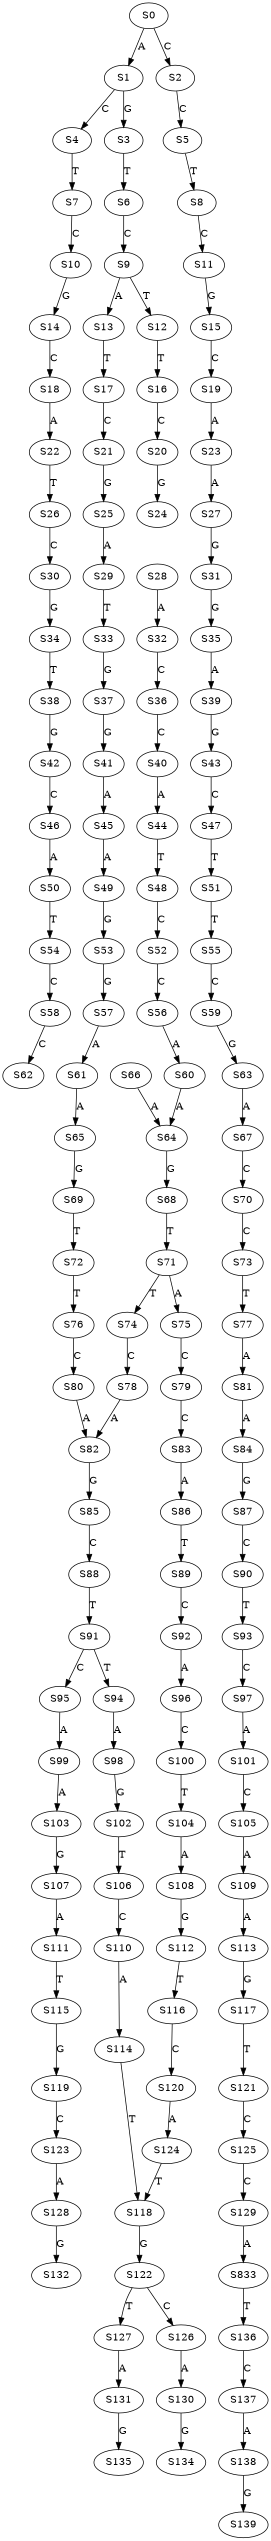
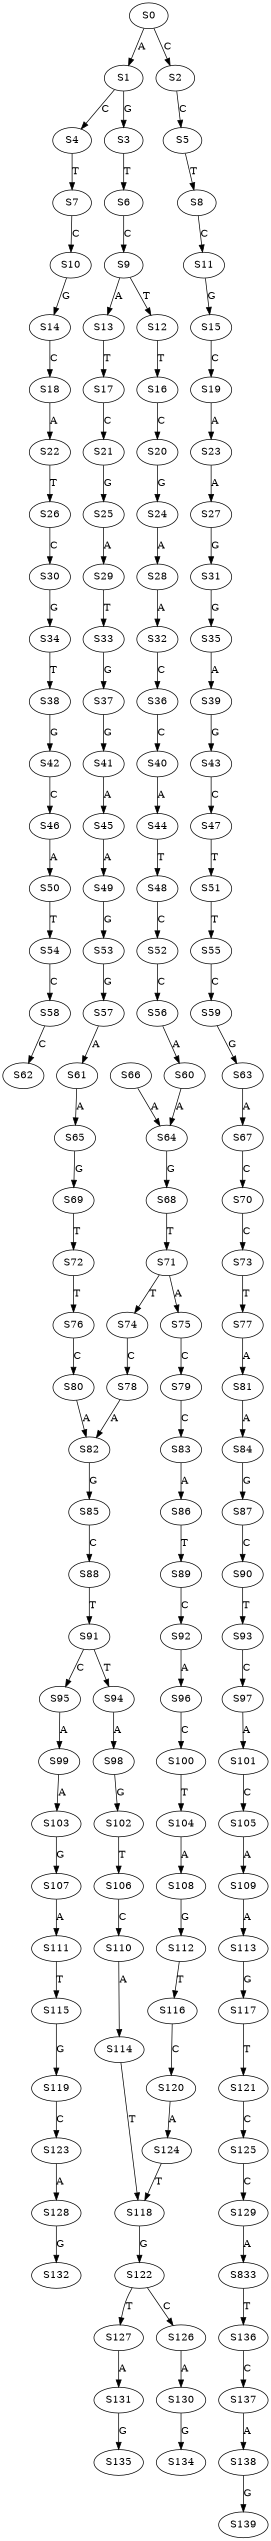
none -> (157, 542)
